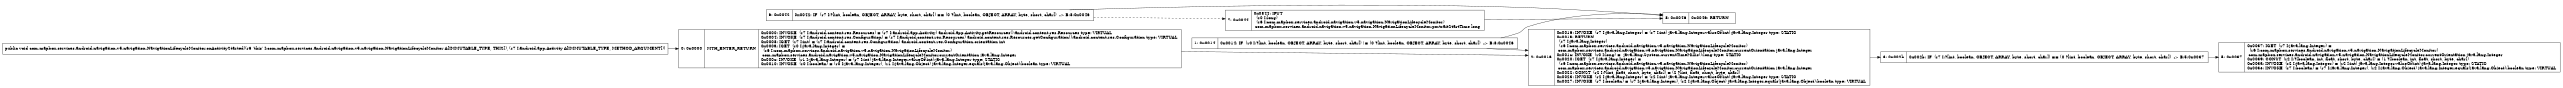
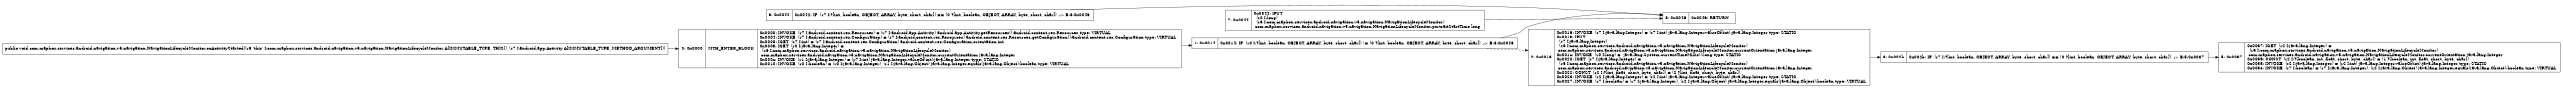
(1158, 18) -> none
(1577, 37) -> (1572, 37)
(2290, 46) -> (2290, 46)
(732, 49) -> (731, 49)
(1506, 49) -> (1506, 49)
(1353, 53) -> (1185, 46)
